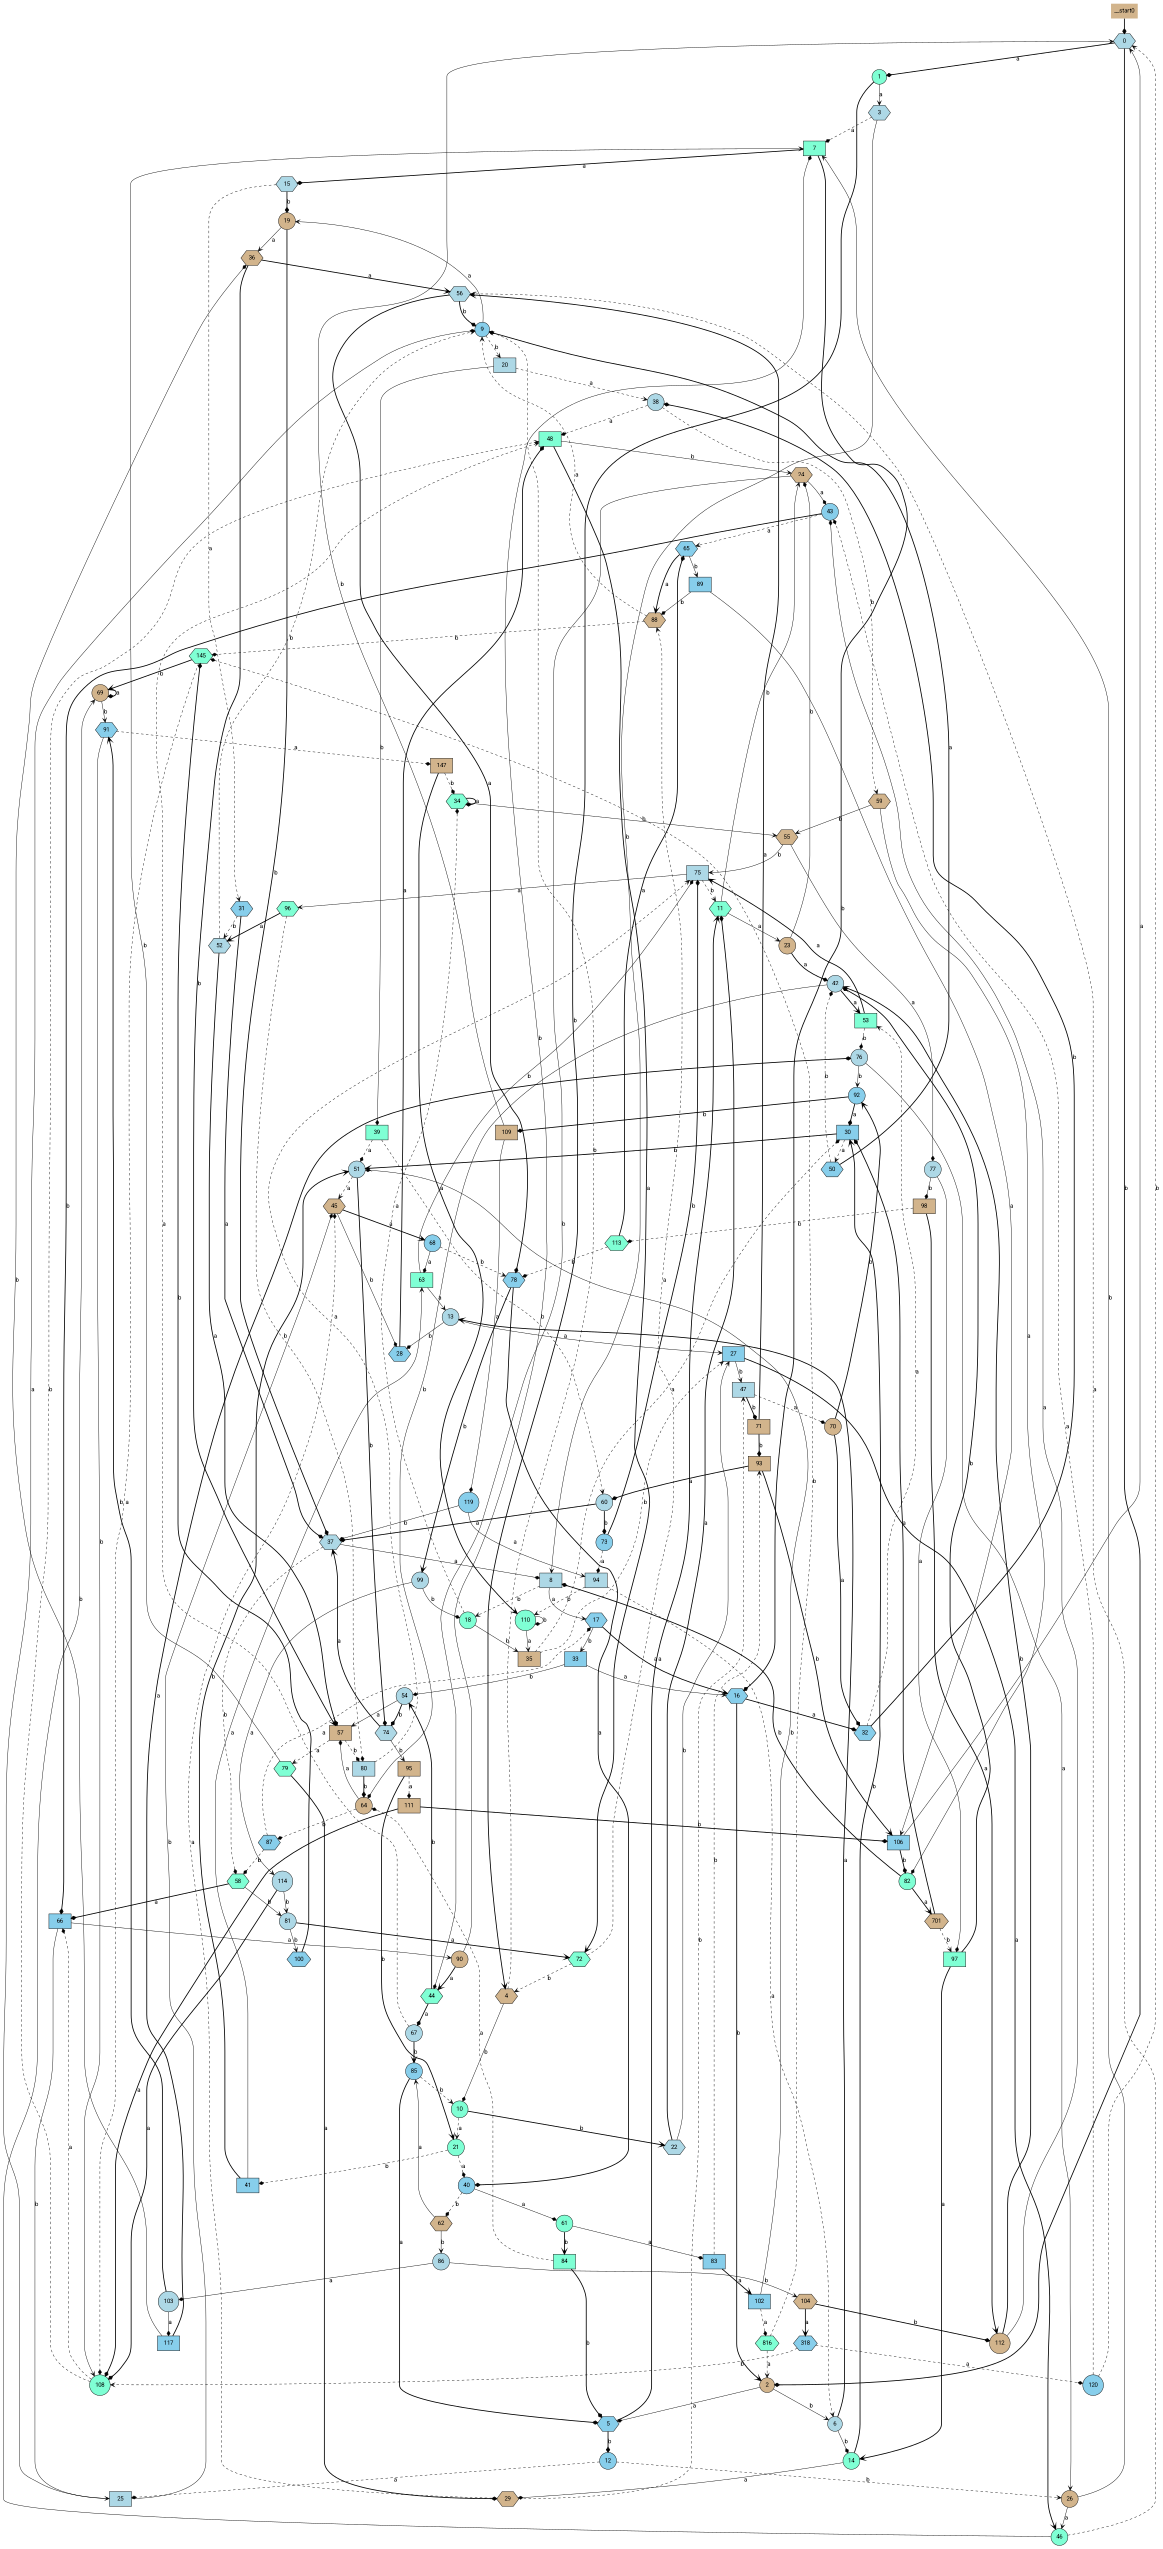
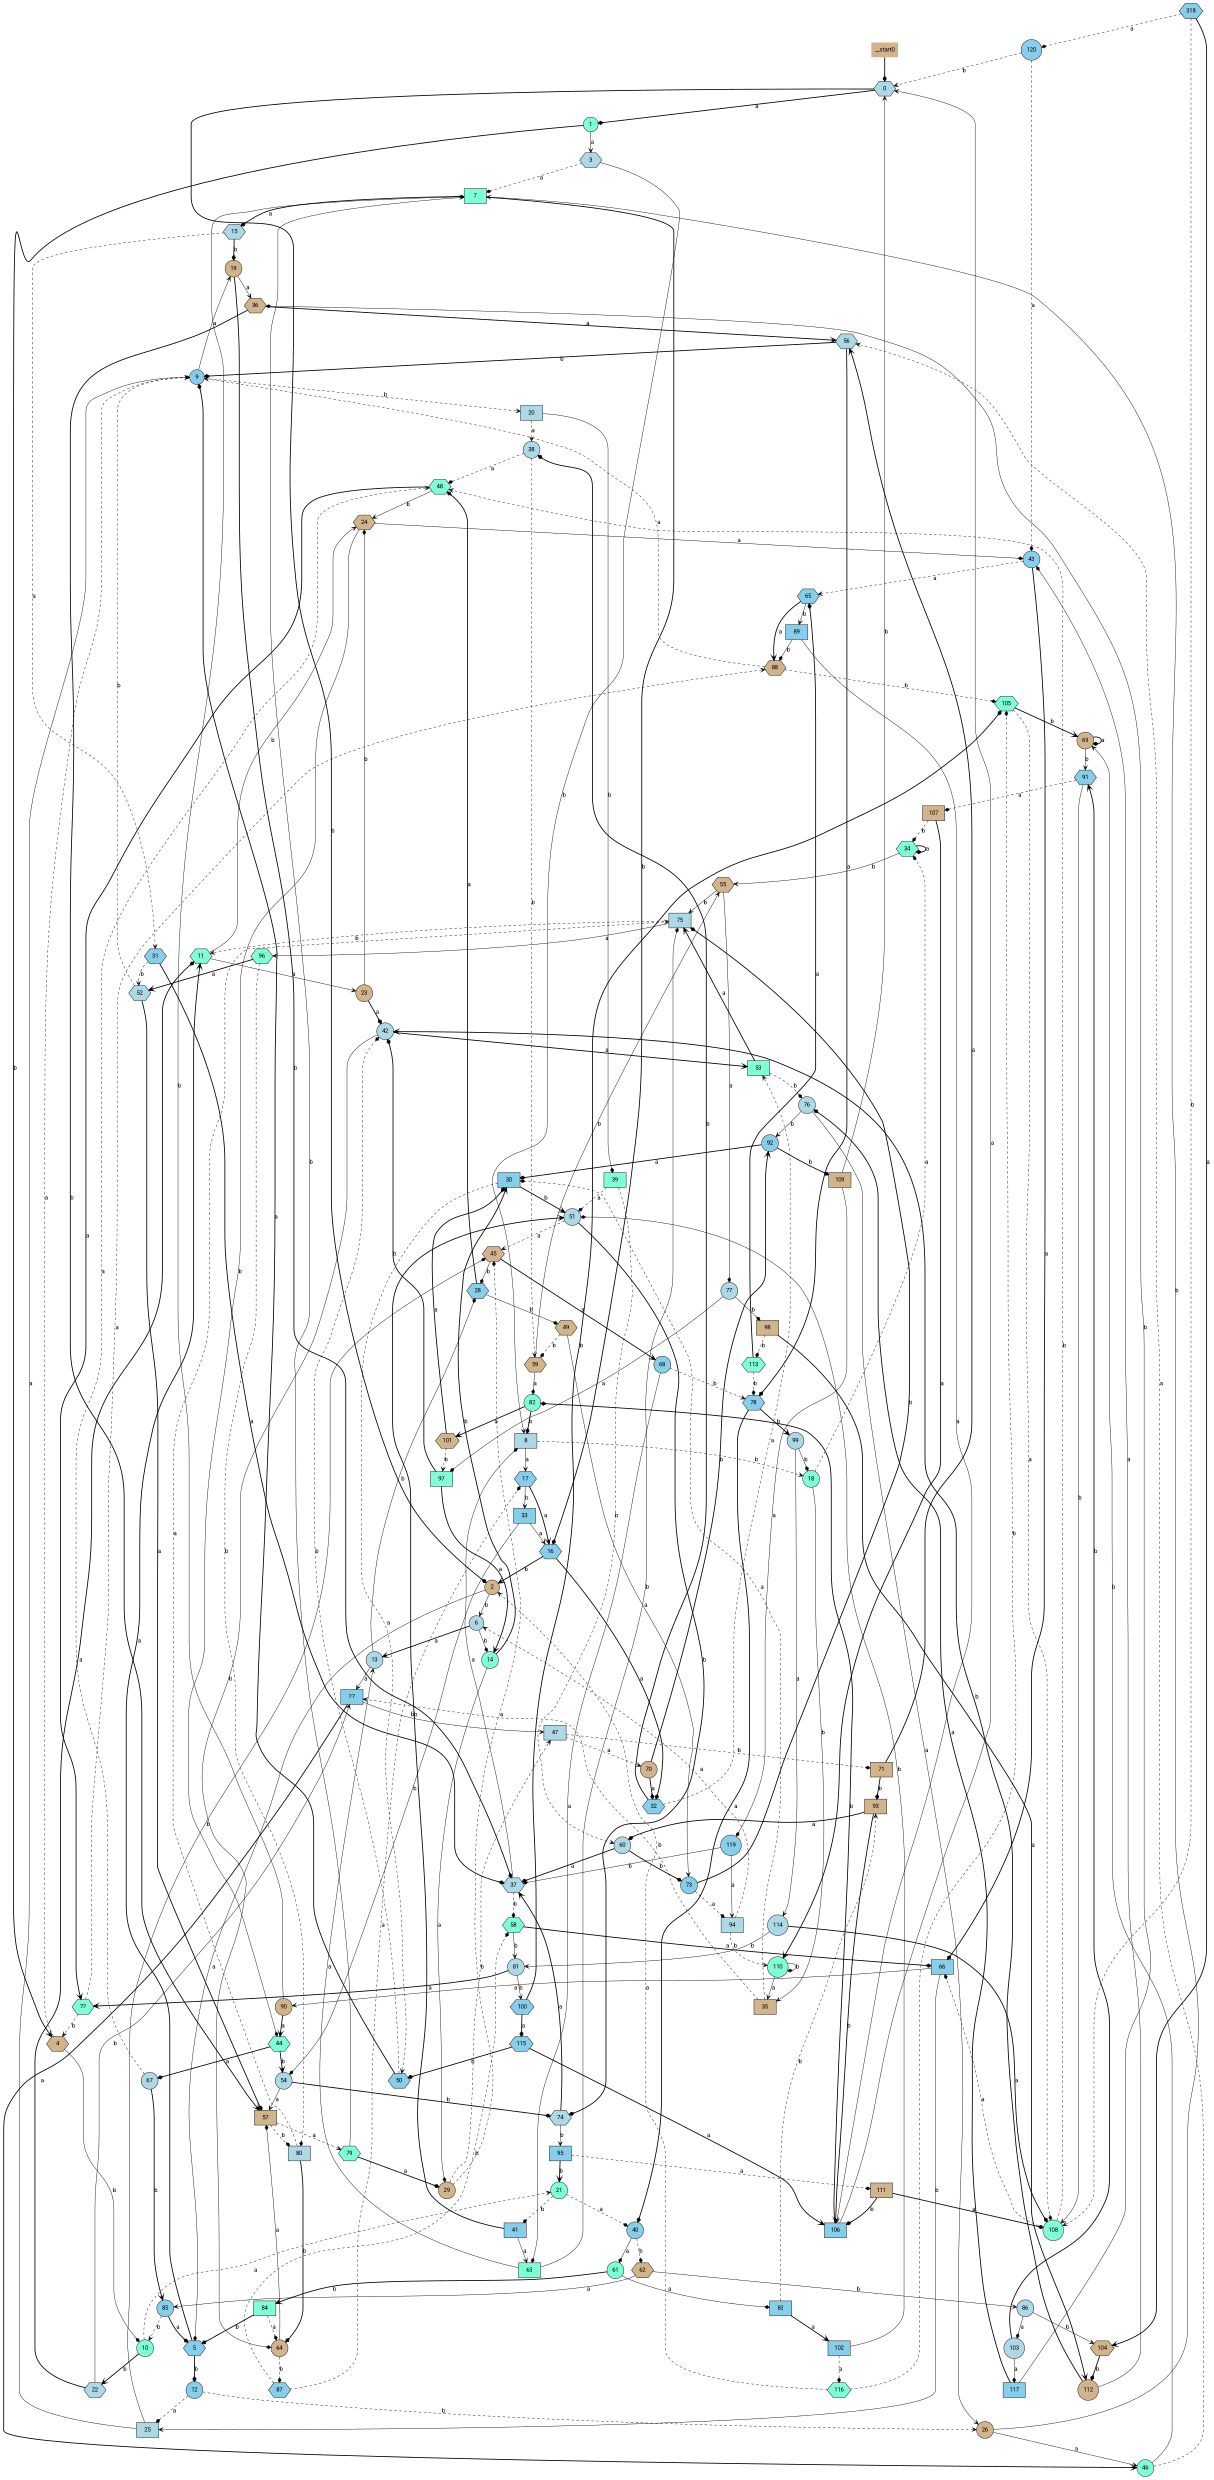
(550, 439) -> (440, 487)
(201, 656) -> (1006, 704)
(442, 766) -> (934, 813)
(595, 1150) -> (46, 1198)
(68, 1206) -> (1046, 1254)
none -> (566, 1328)
(750, 1406) -> (716, 1751)
(787, 1408) -> (598, 1750)
(409, 1769) -> (560, 2153)
(937, 1921) -> (447, 1441)
none -> (521, 2044)
(805, 2320) -> (1207, 1198)
(767, 2343) -> (839, 2390)
(508, 2499) -> (447, 2190)
